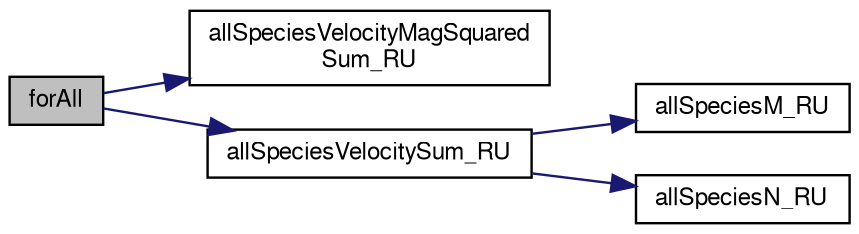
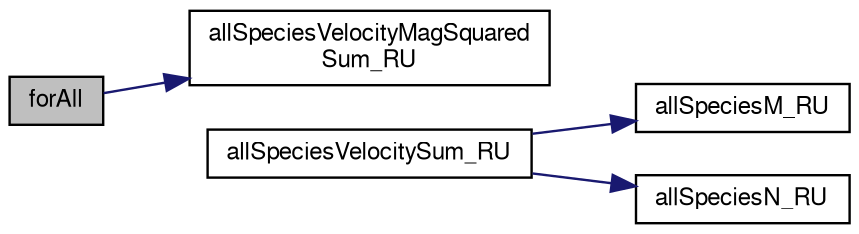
(157, 118) -> none
